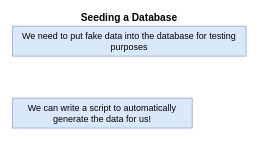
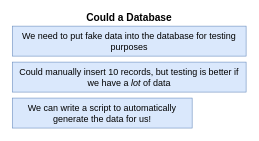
(129, 18) -> (129, 18)
none -> (129, 77)
